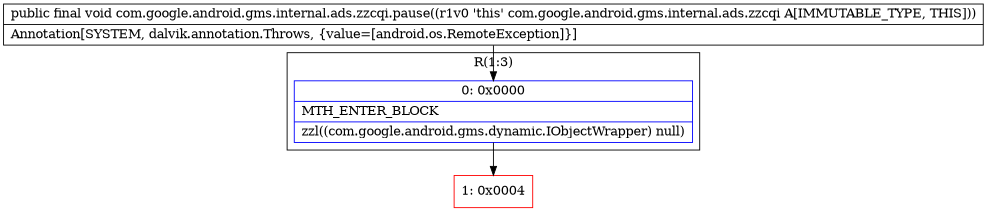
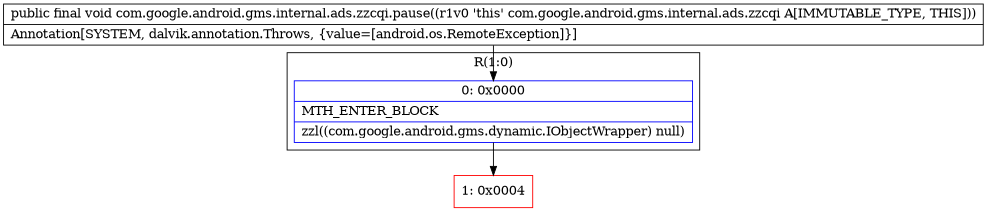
(493, 63) -> (493, 63)
